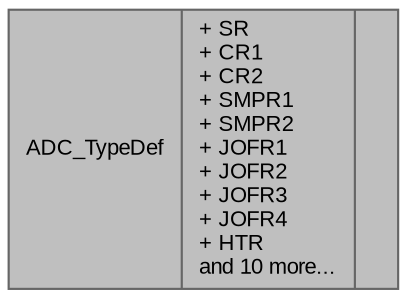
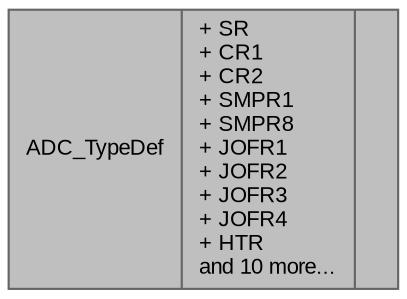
(247, 124) -> (247, 124)
